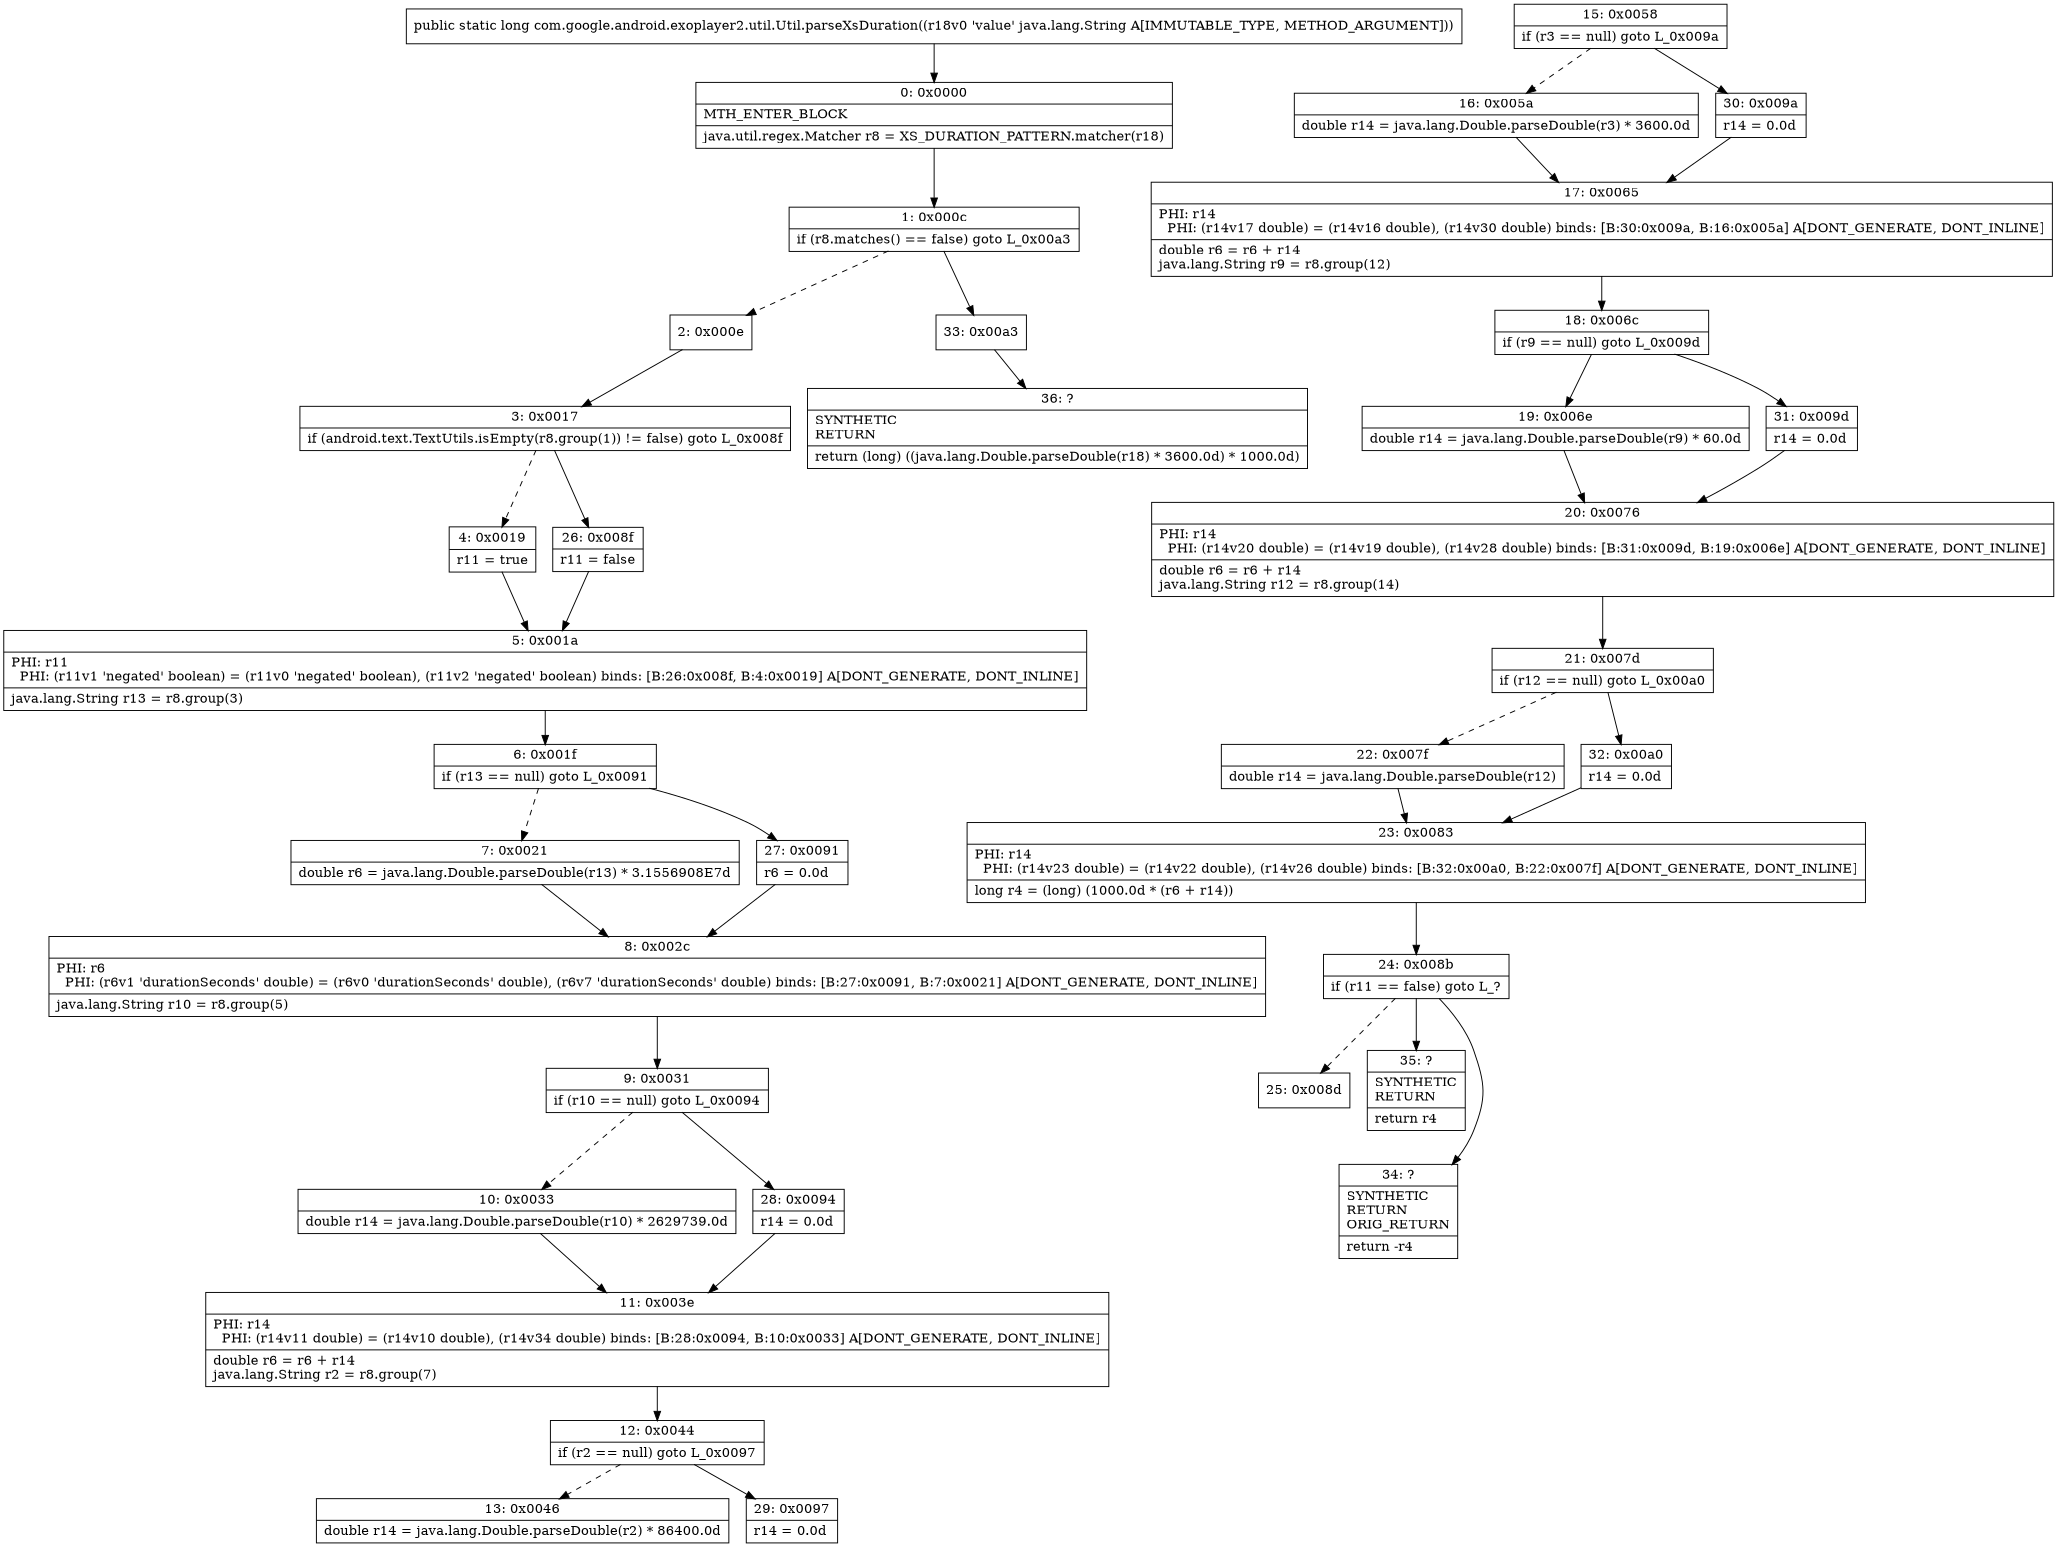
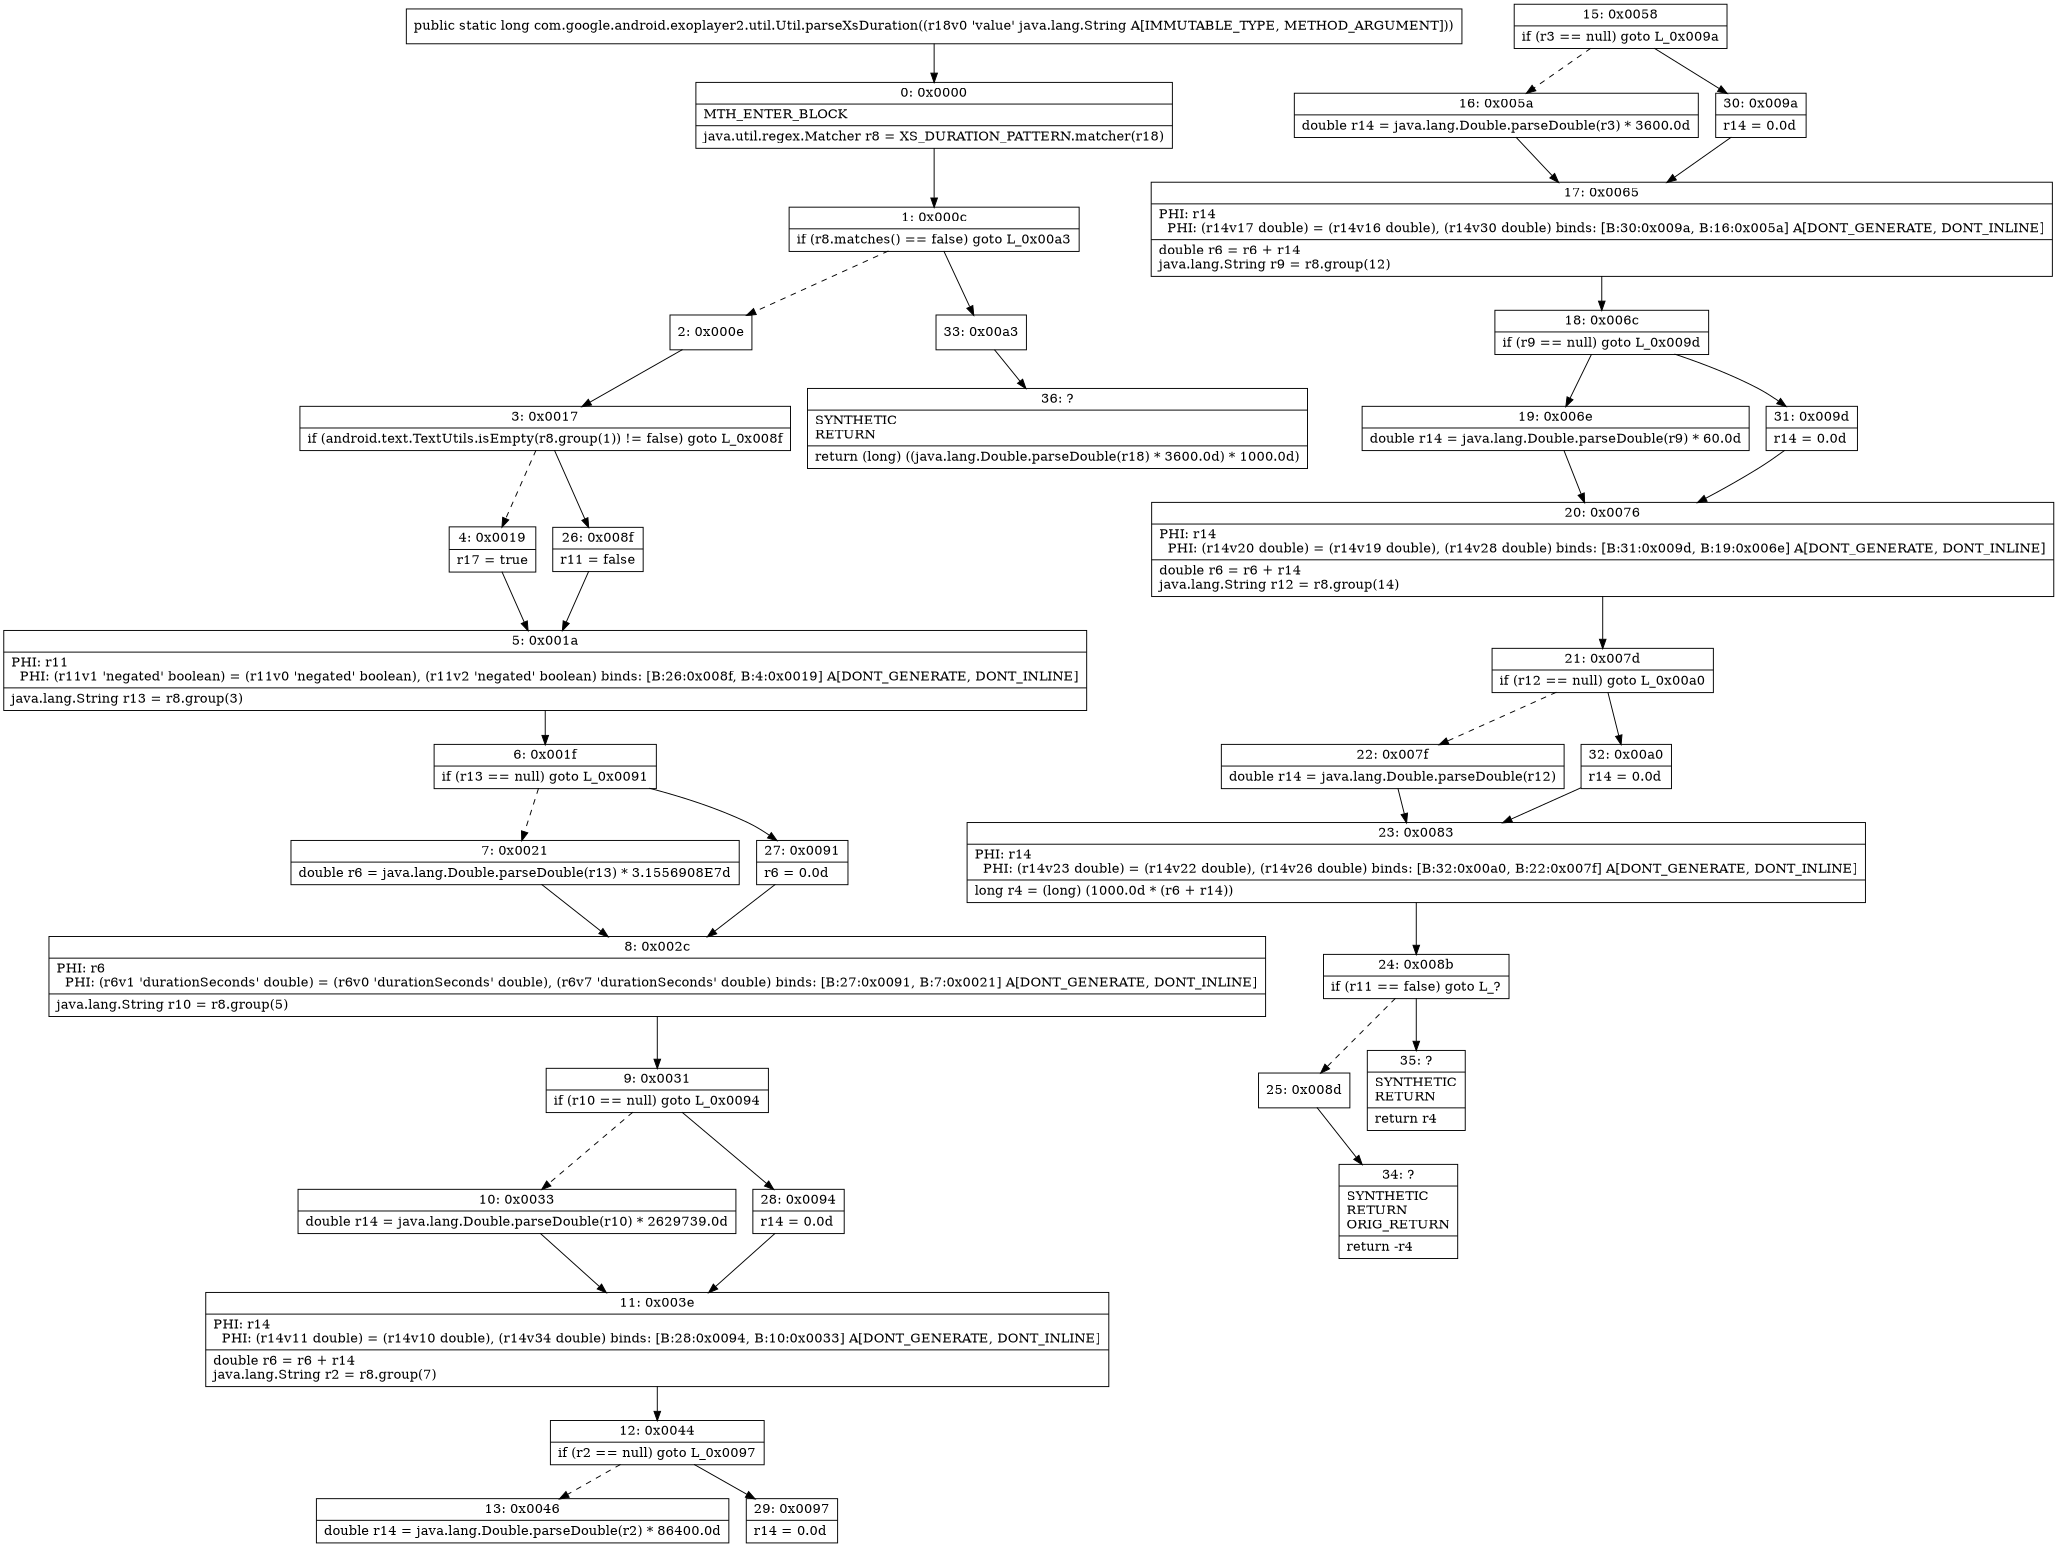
(492, 560) -> (492, 560)
(1481, 1075) -> (1337, 1132)
